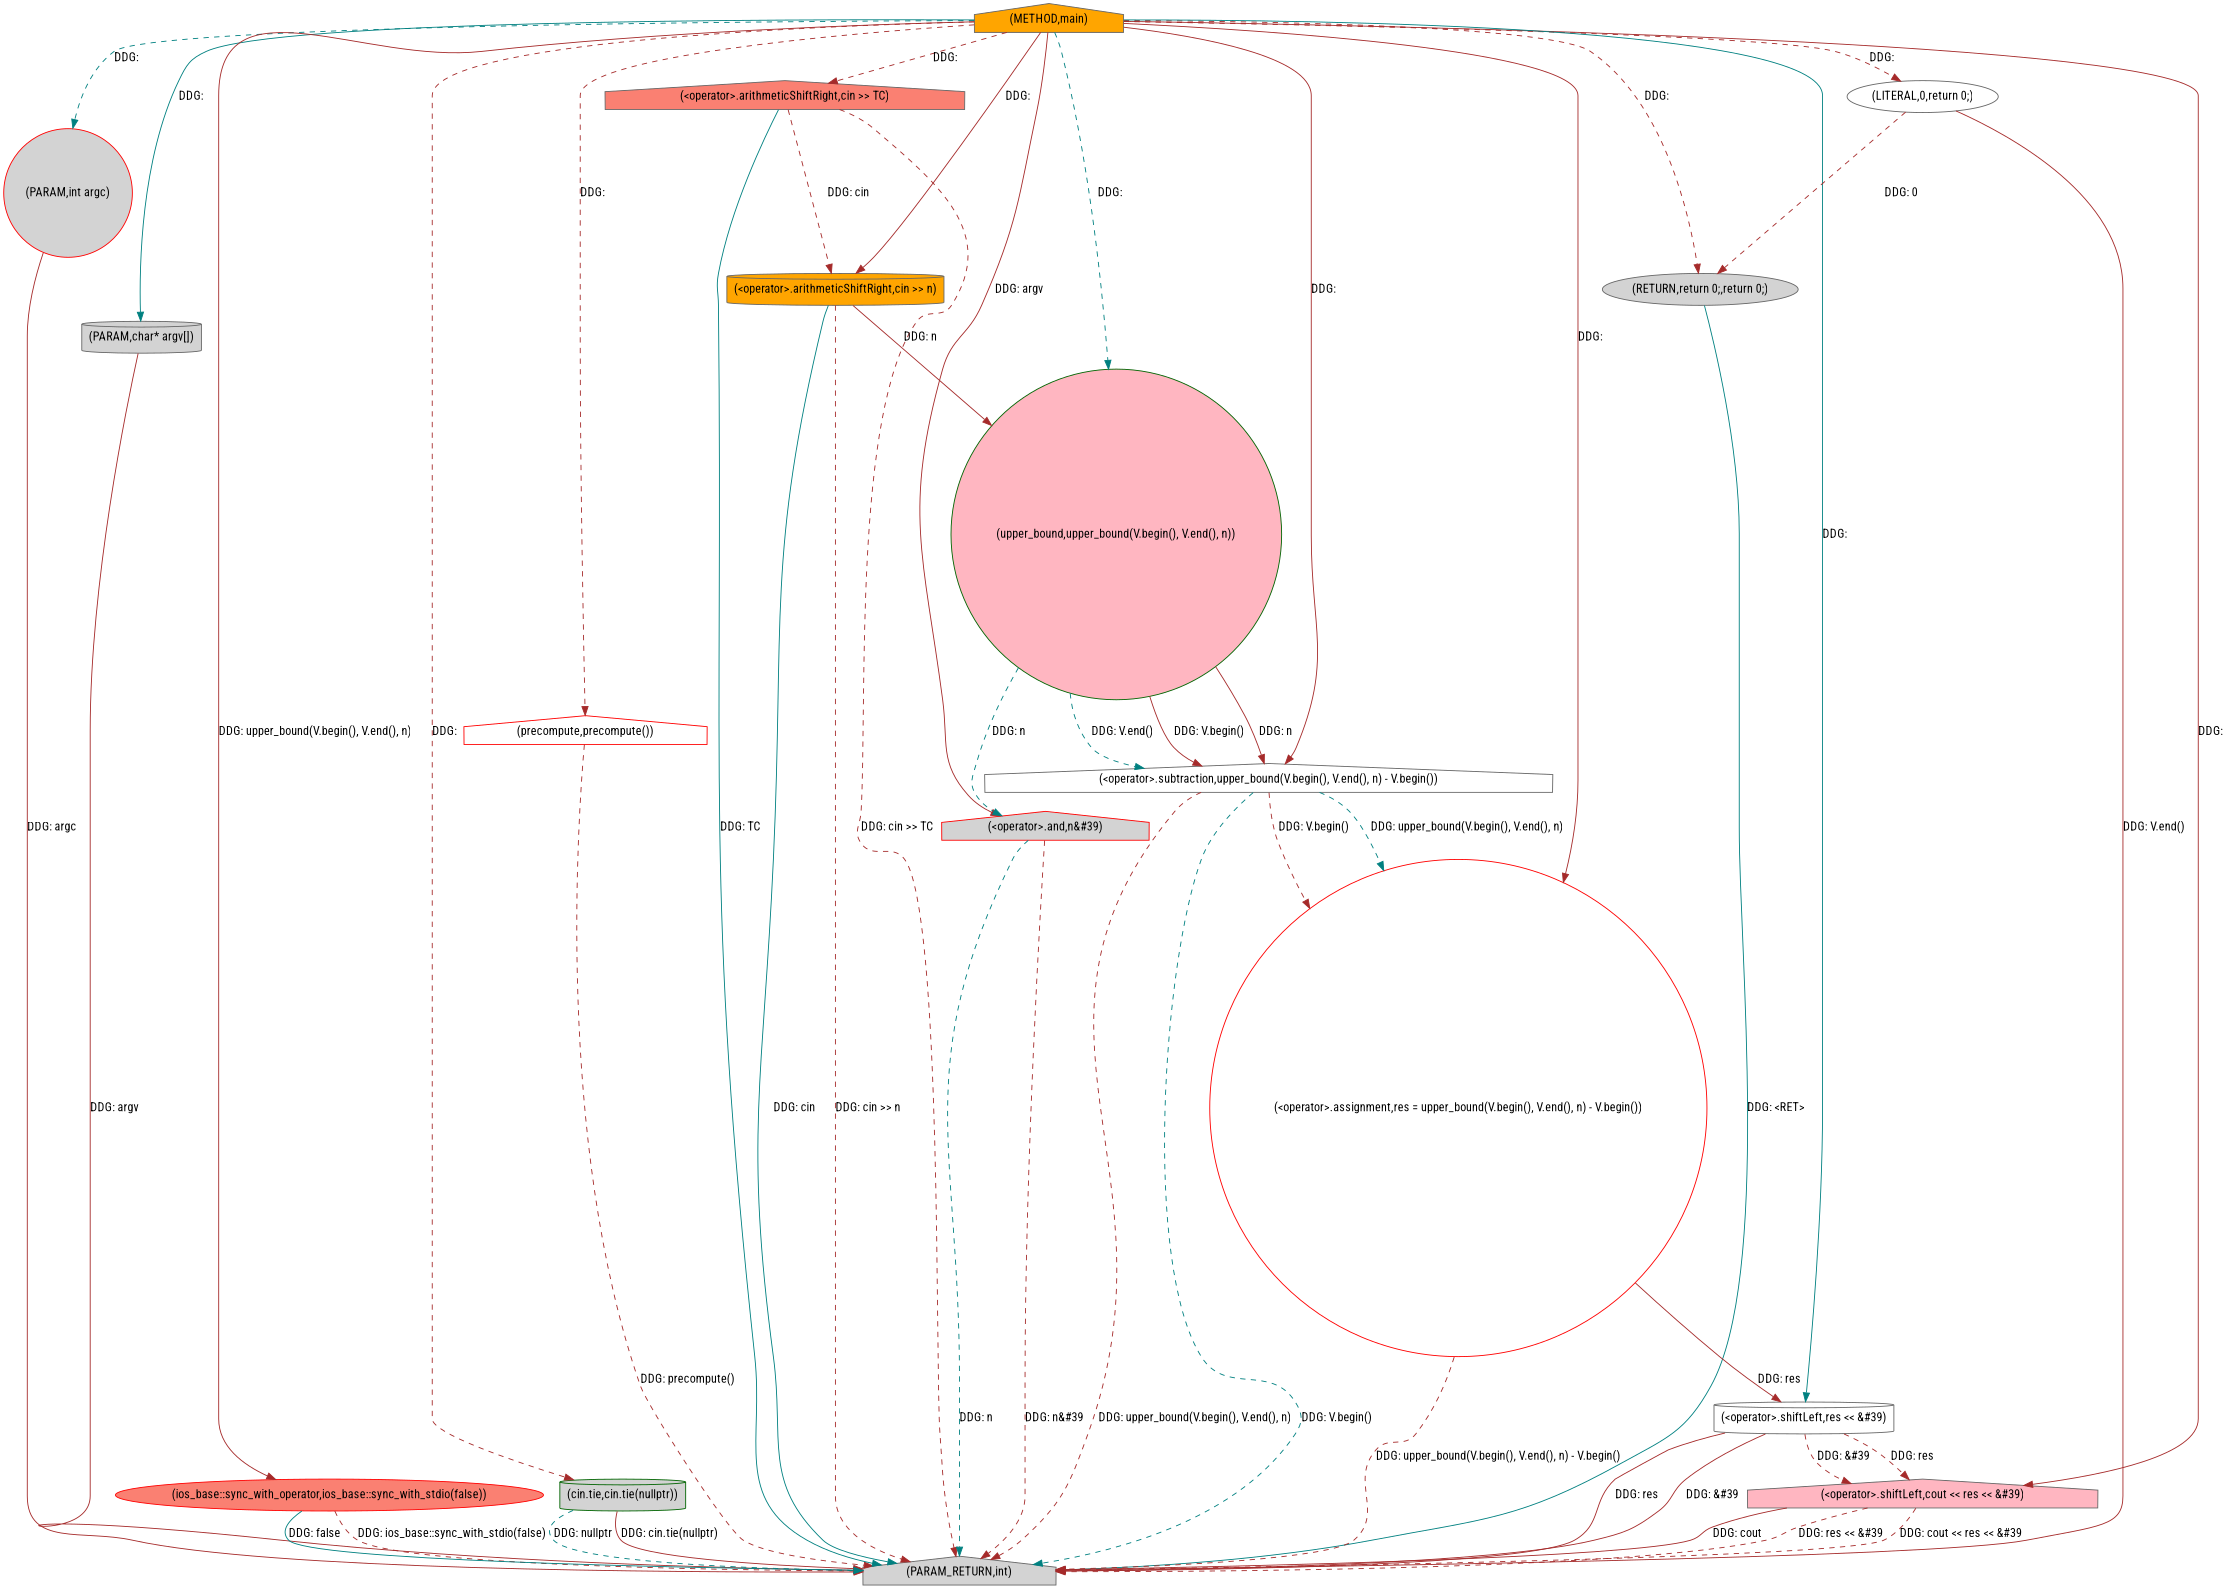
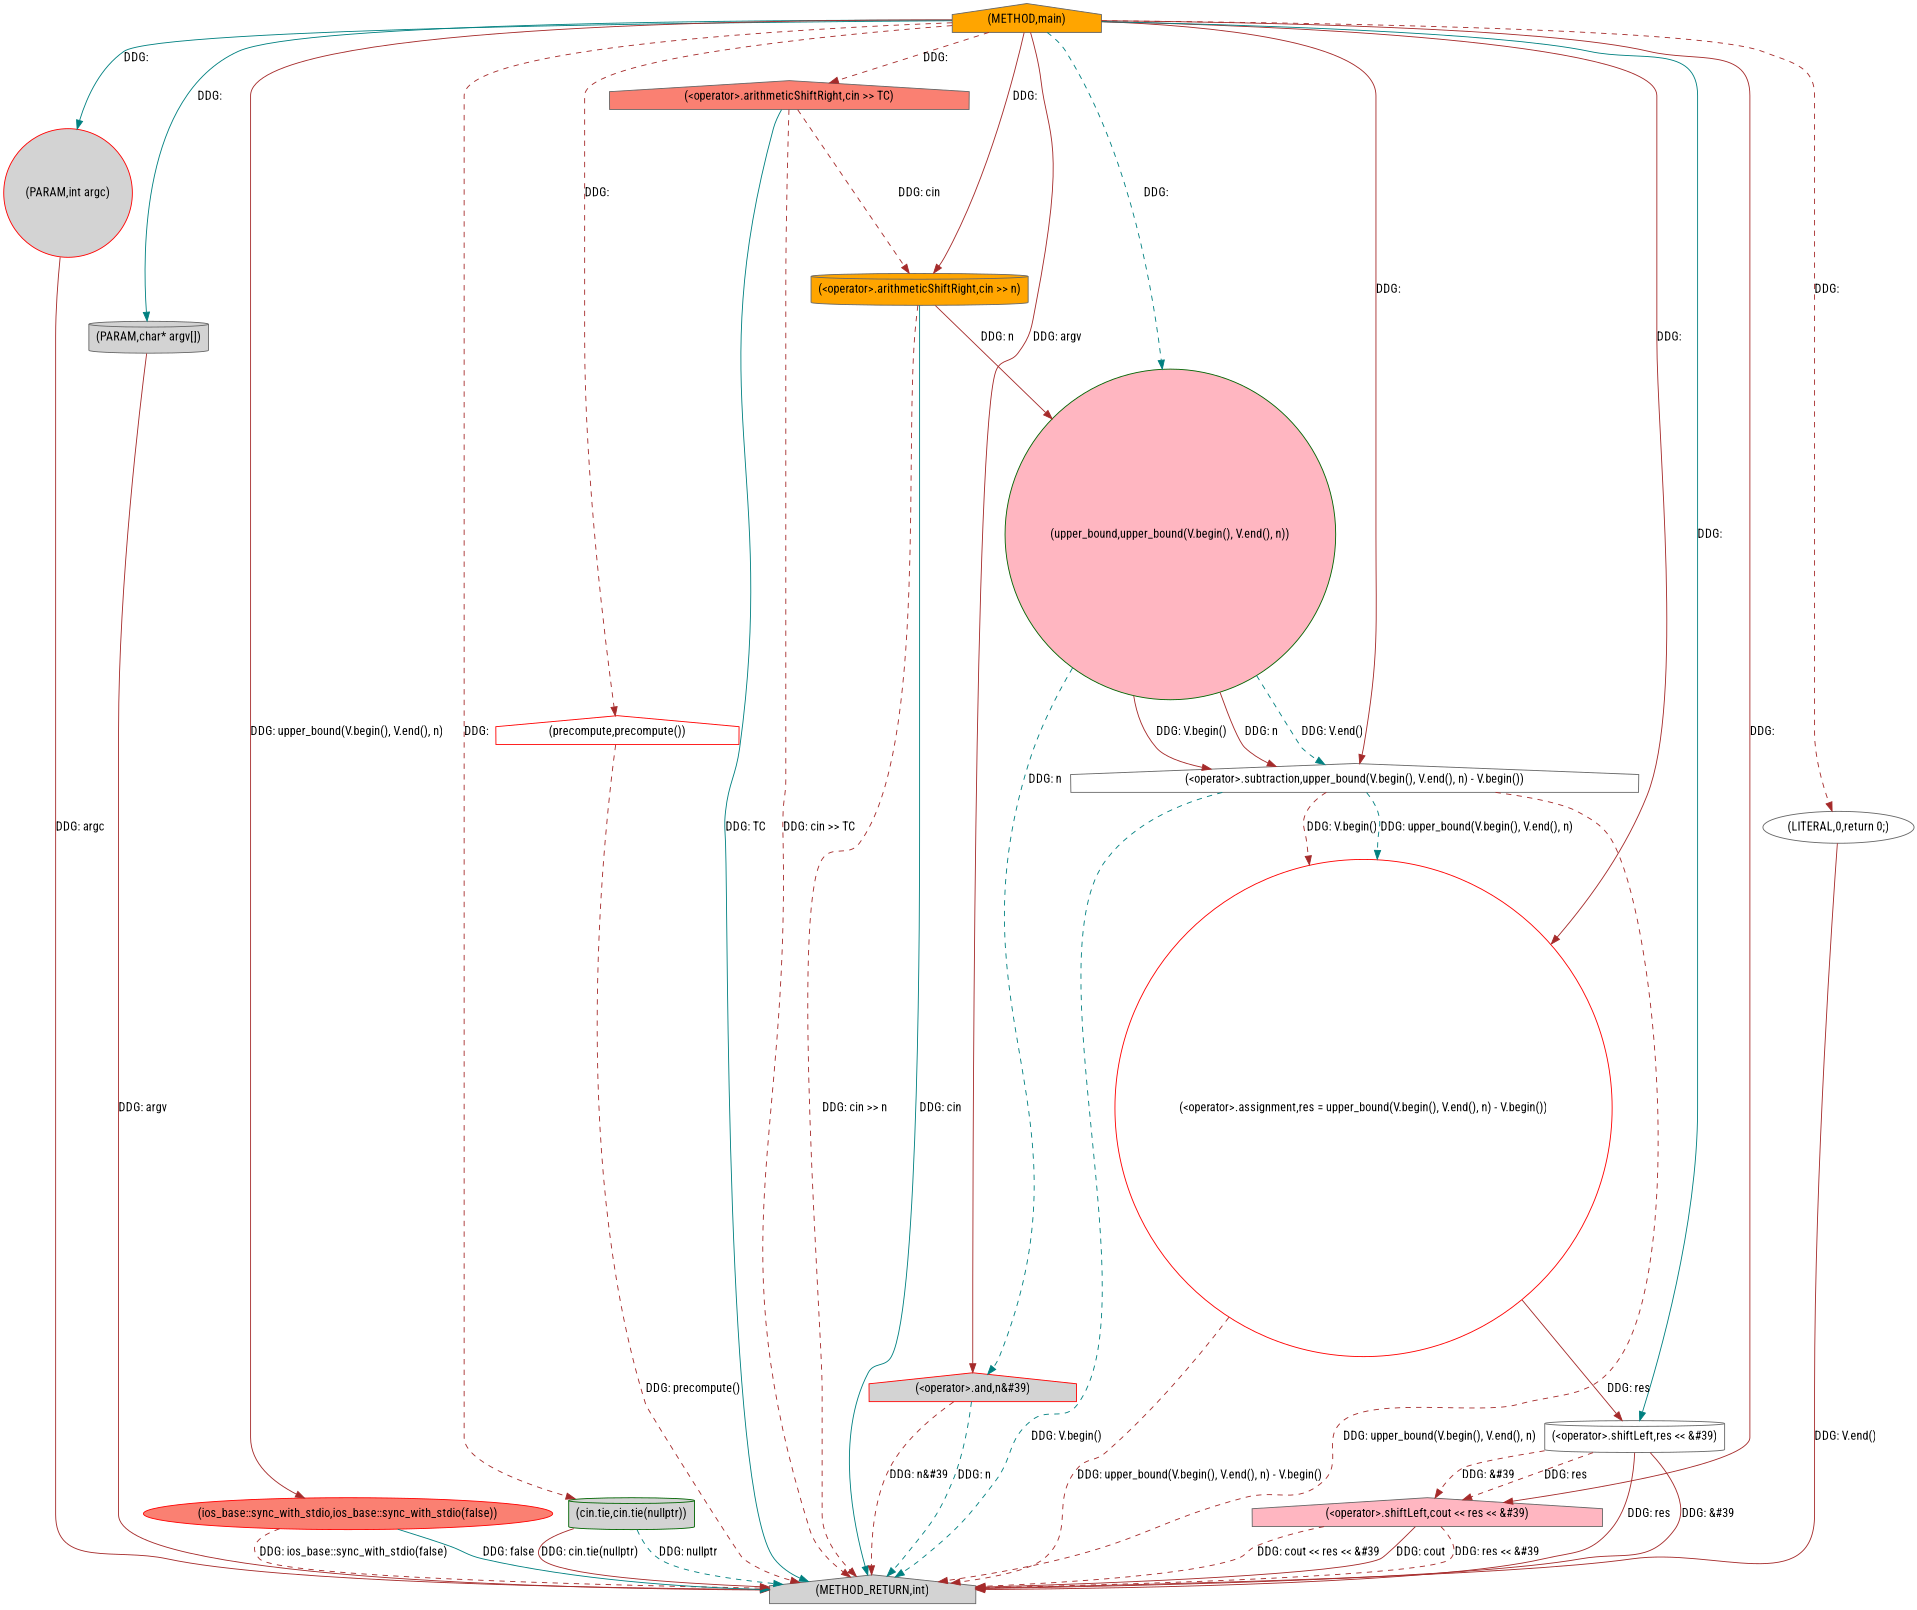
(503, 26) -> (290, 34)
(1700, 289) -> none
(329, 1495) -> (348, 1514)
(959, 1572) -> (873, 1591)
